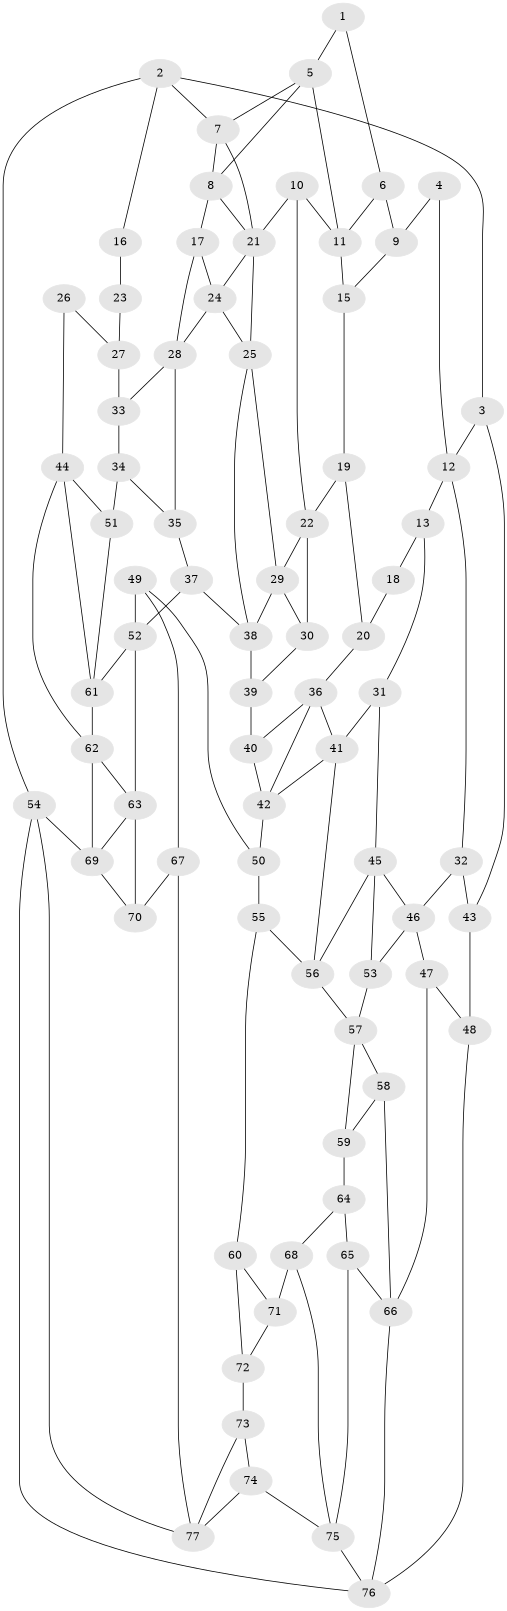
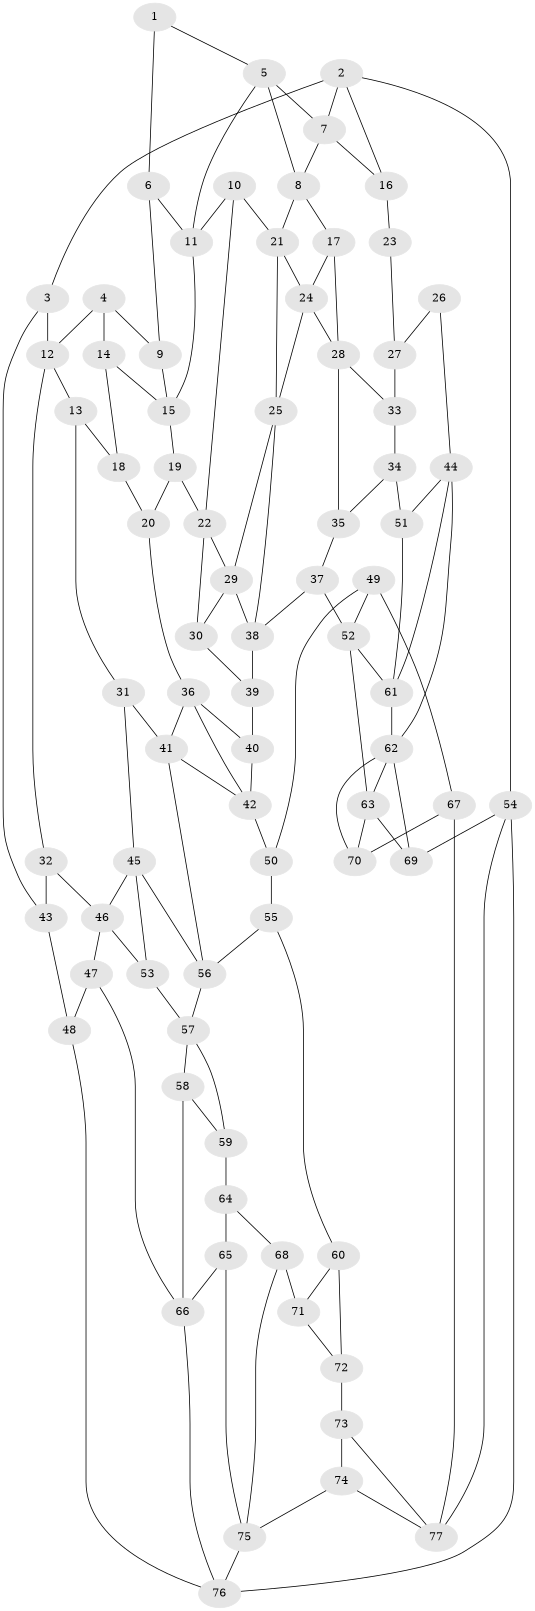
(243, 184) -> (355, 158)
none -> (104, 355)
(114, 890) -> (338, 796)
